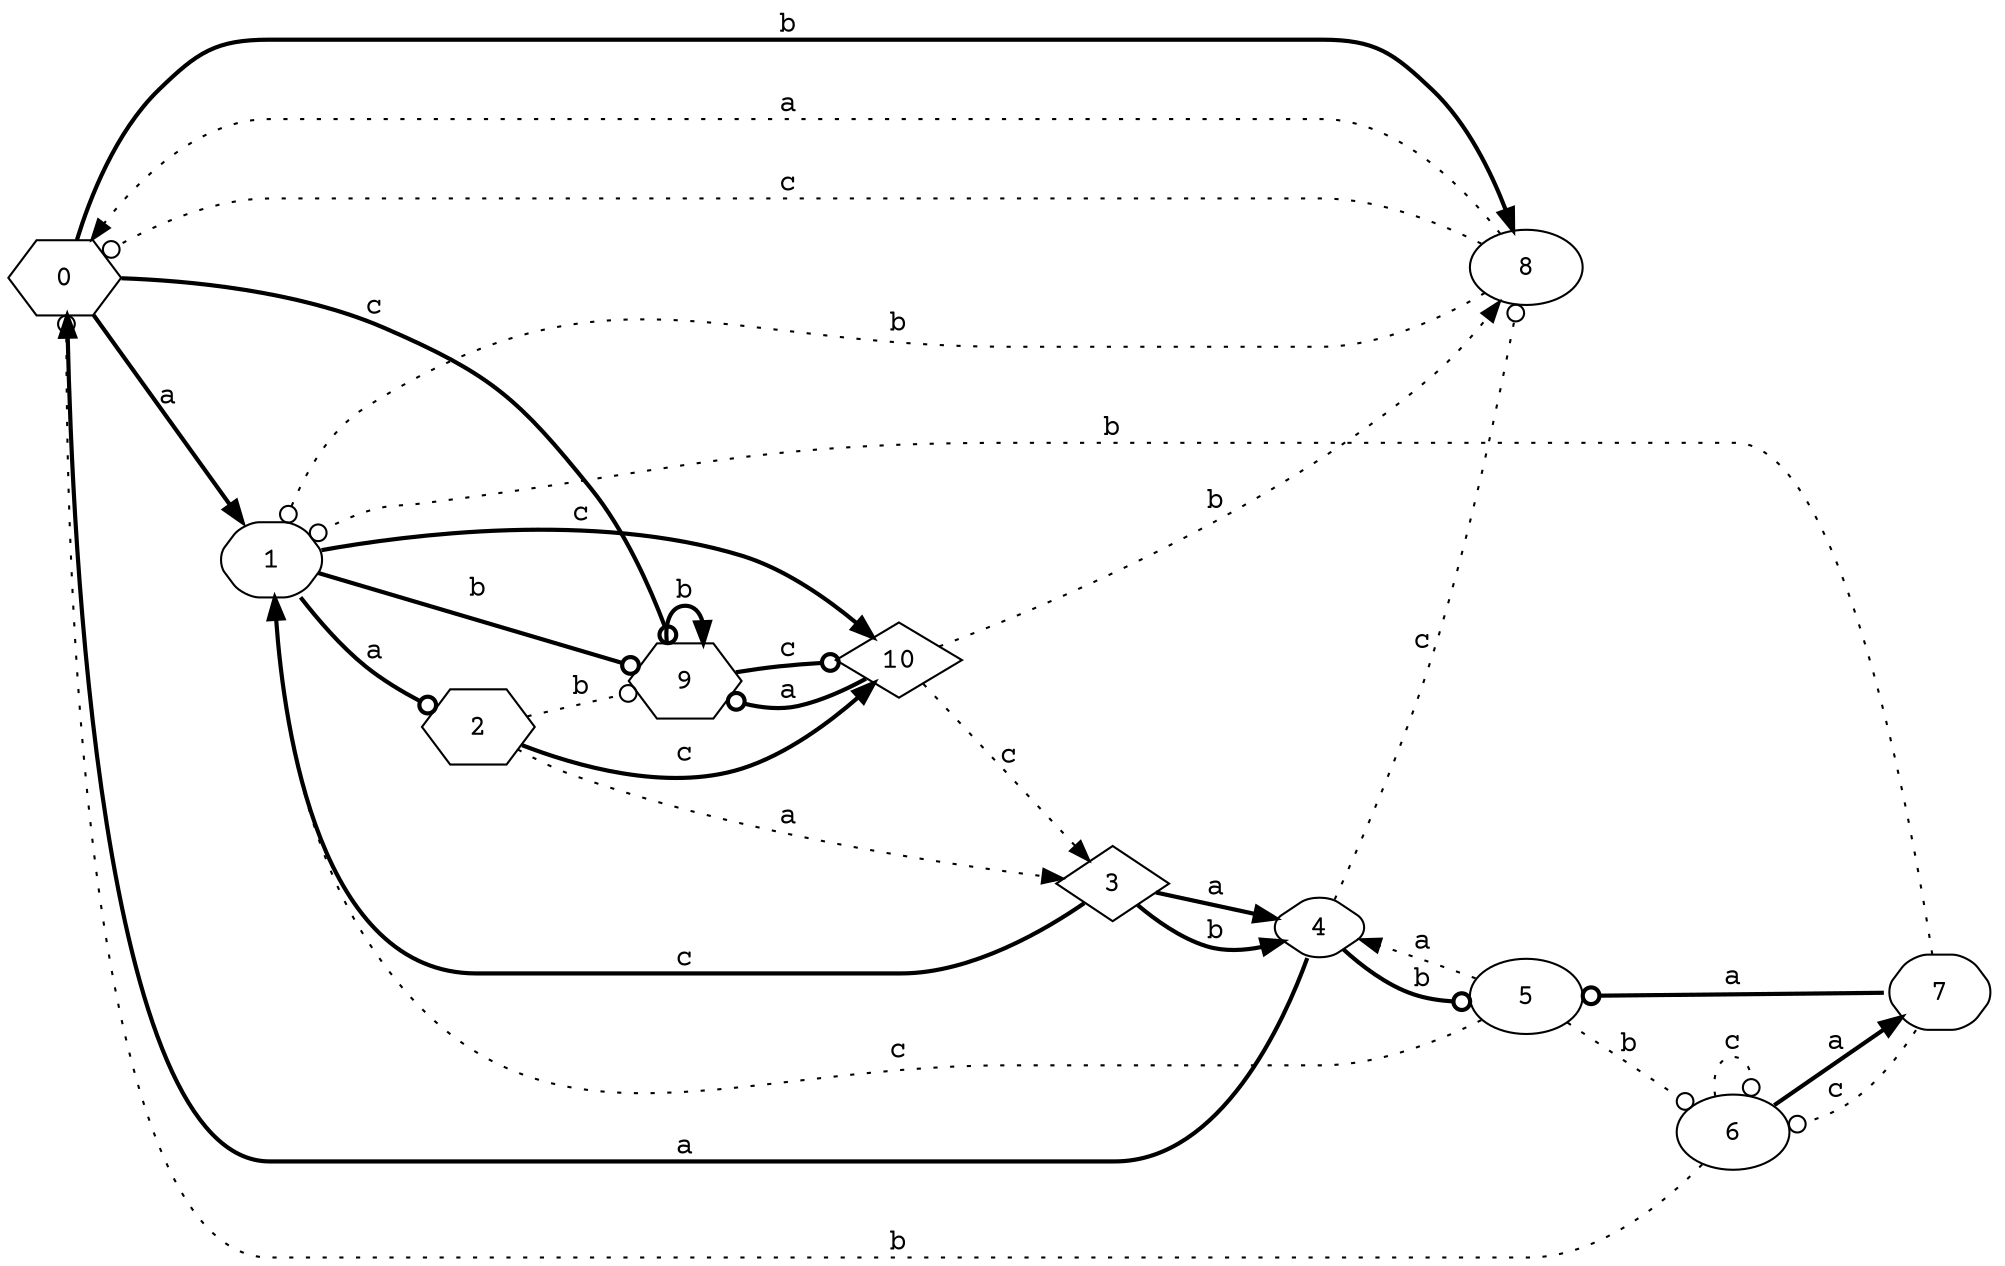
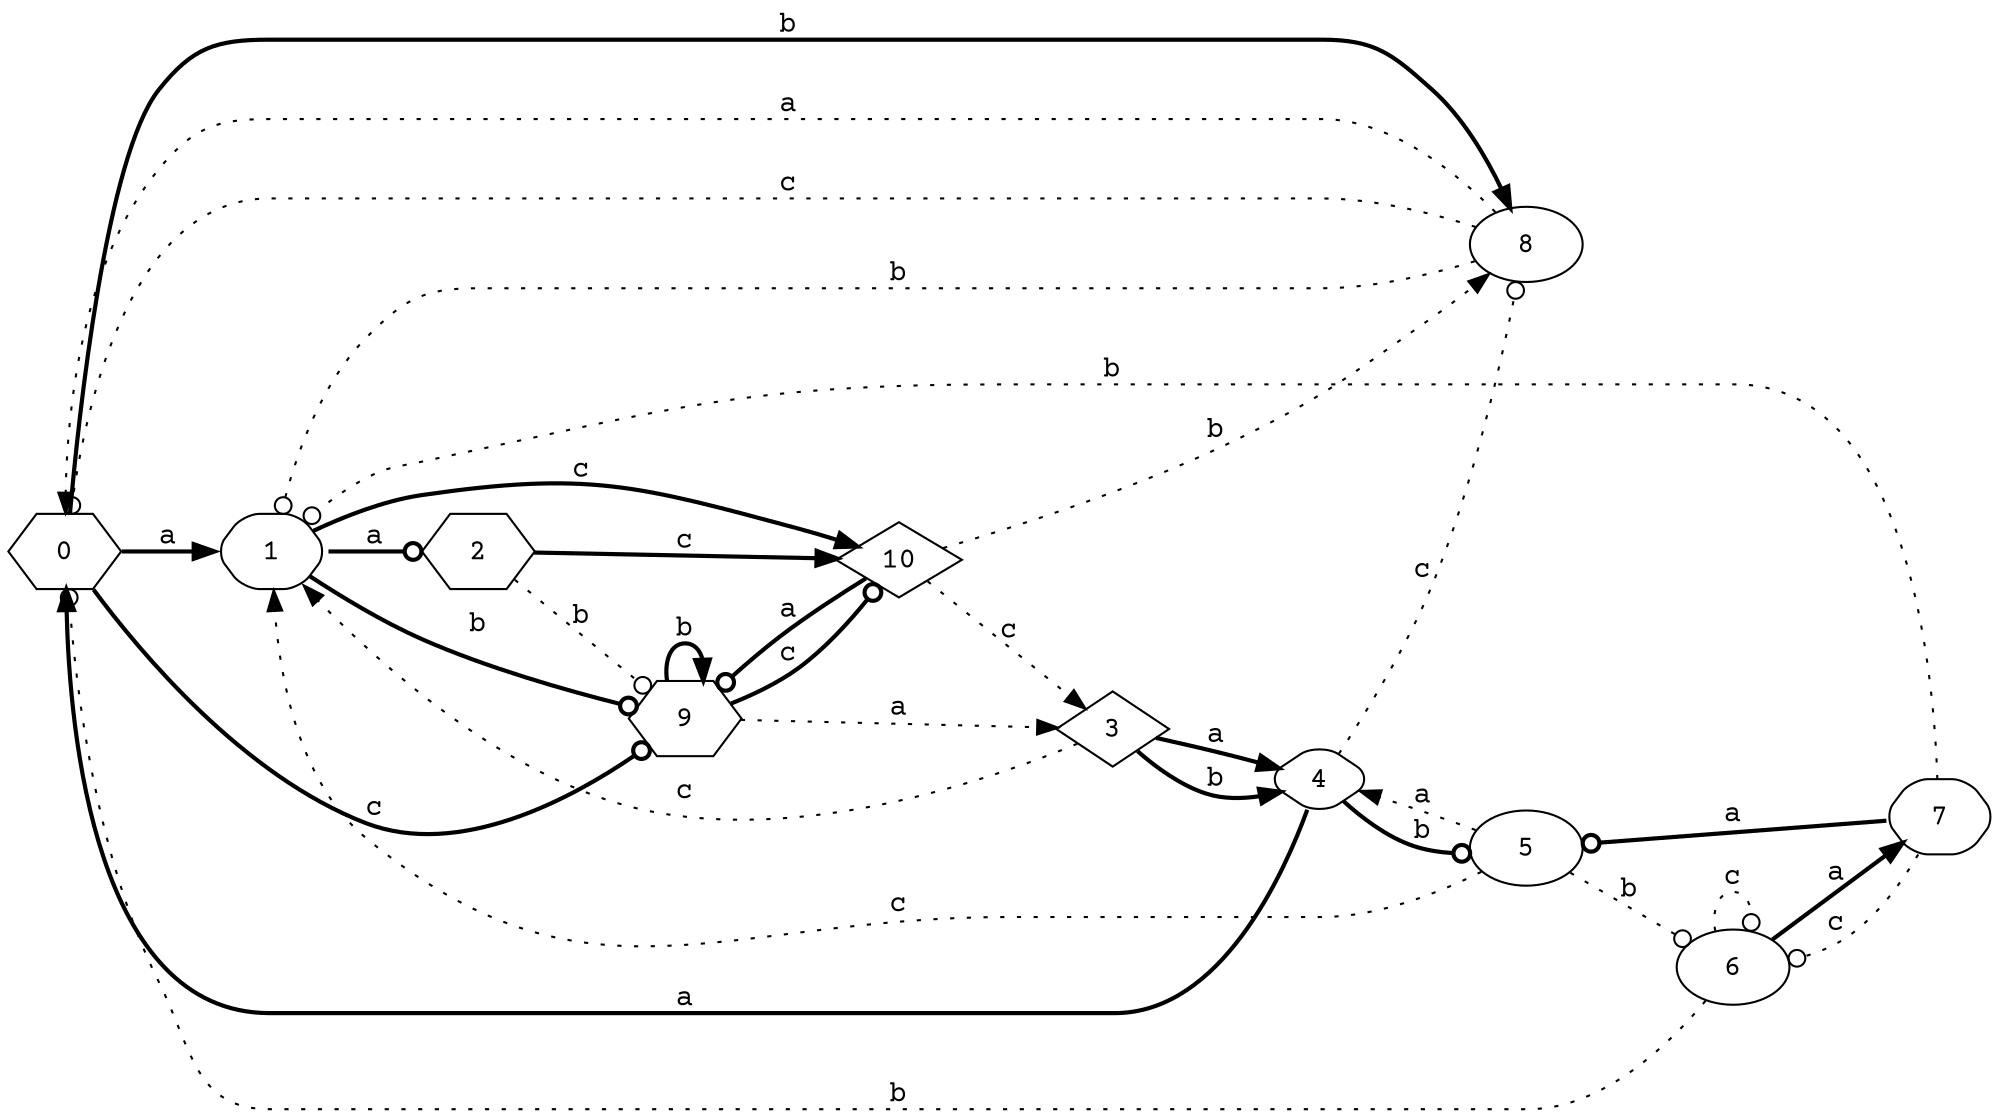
(775, 831) -> (889, 724)
(566, 973) -> (670, 814)
